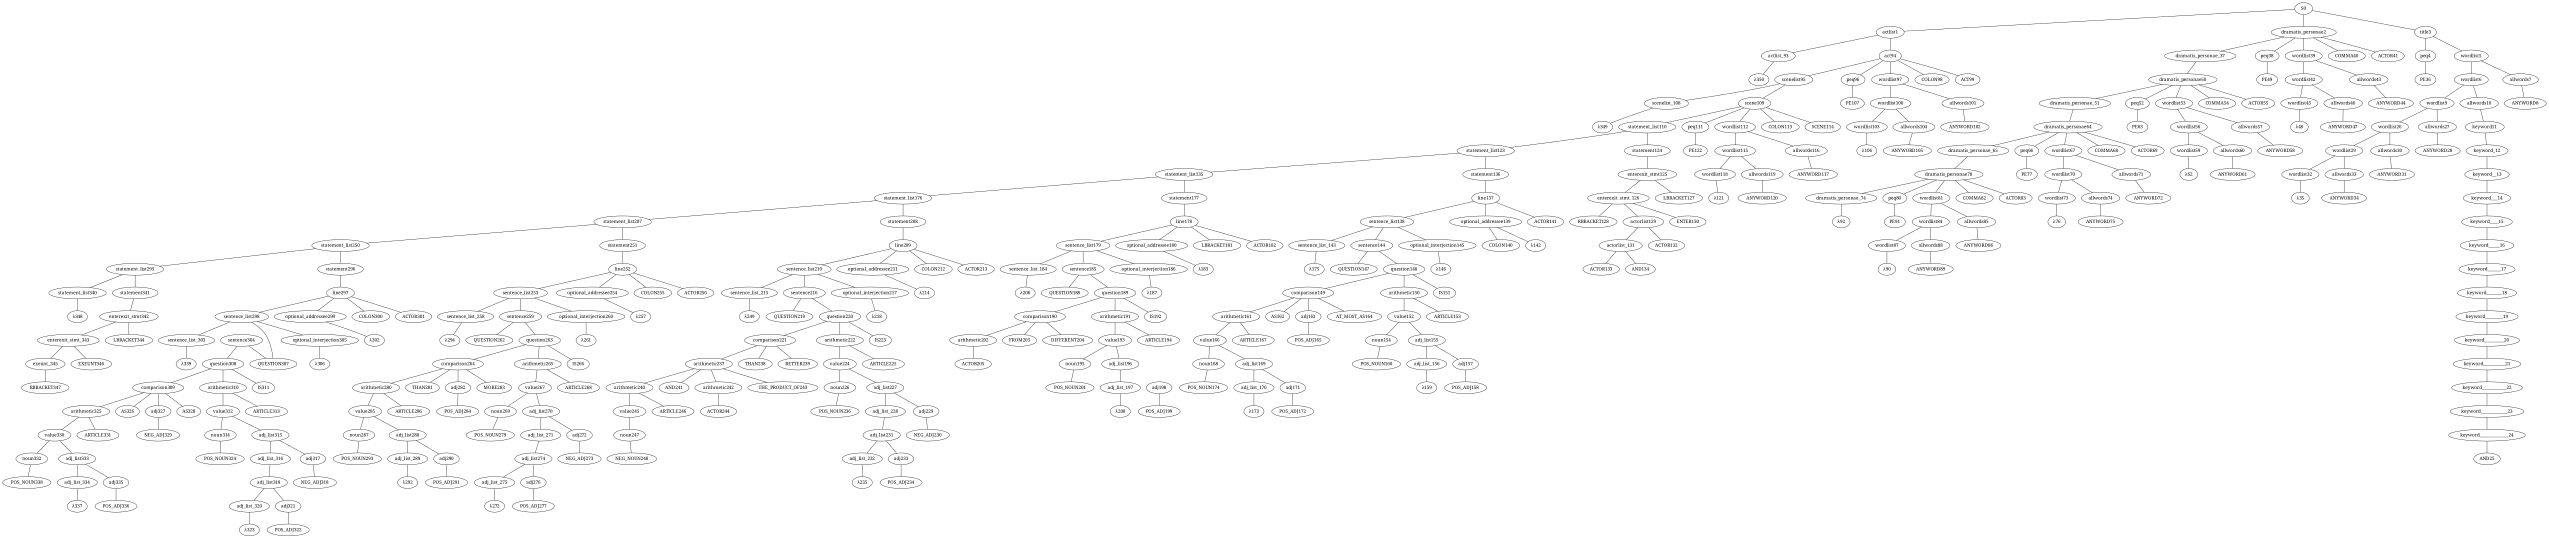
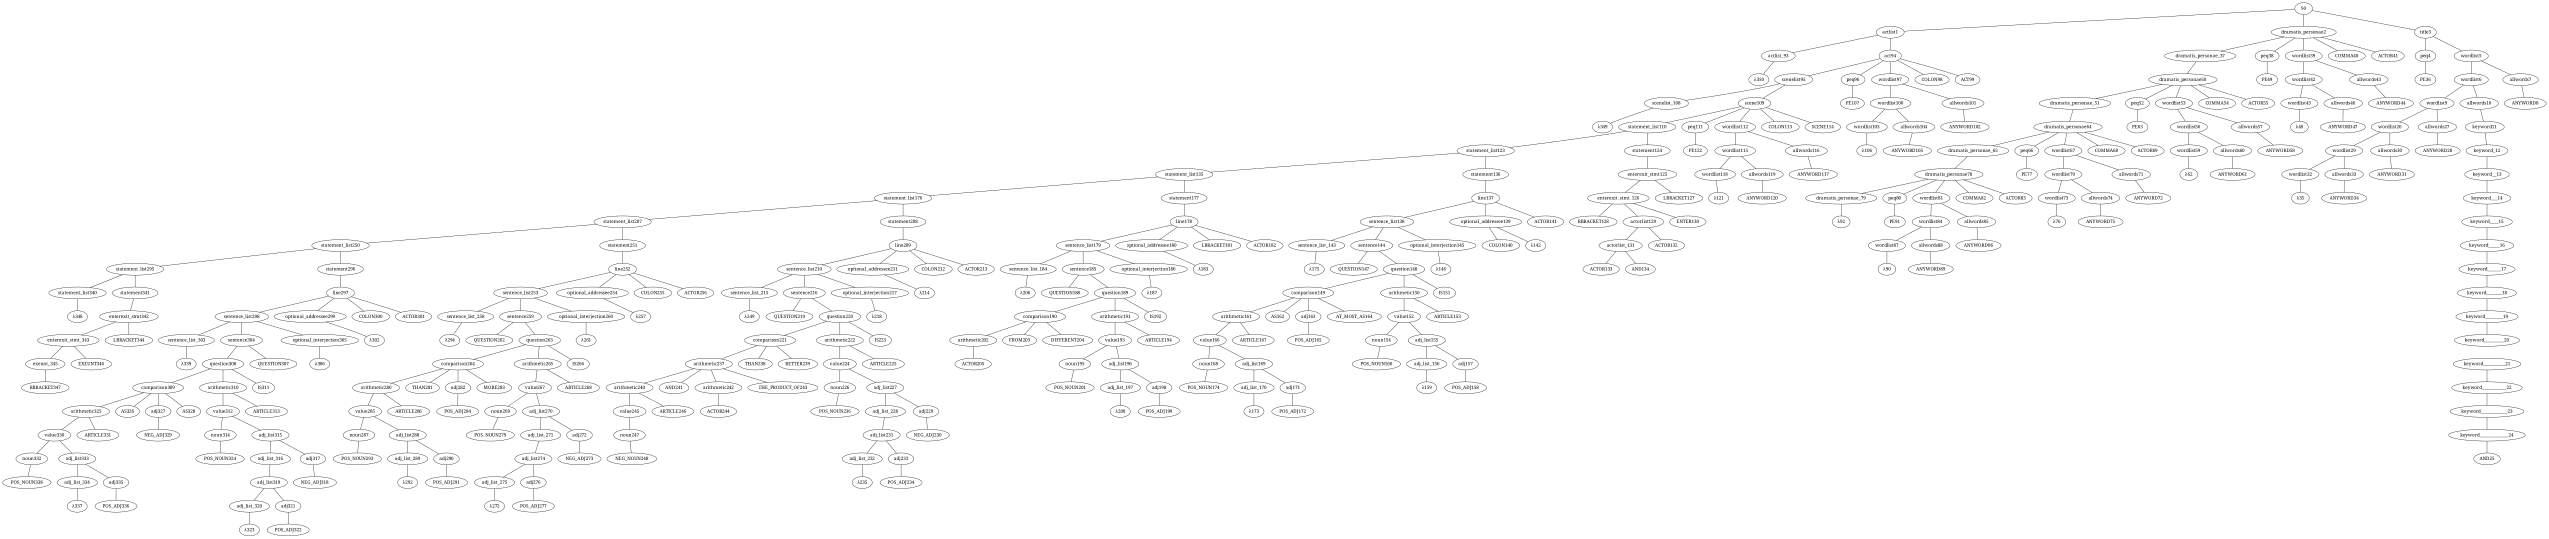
(1841, 198) -> (1841, 198)
(267, 337) -> (242, 329)
(2487, 352) -> none
none -> (1140, 376)
